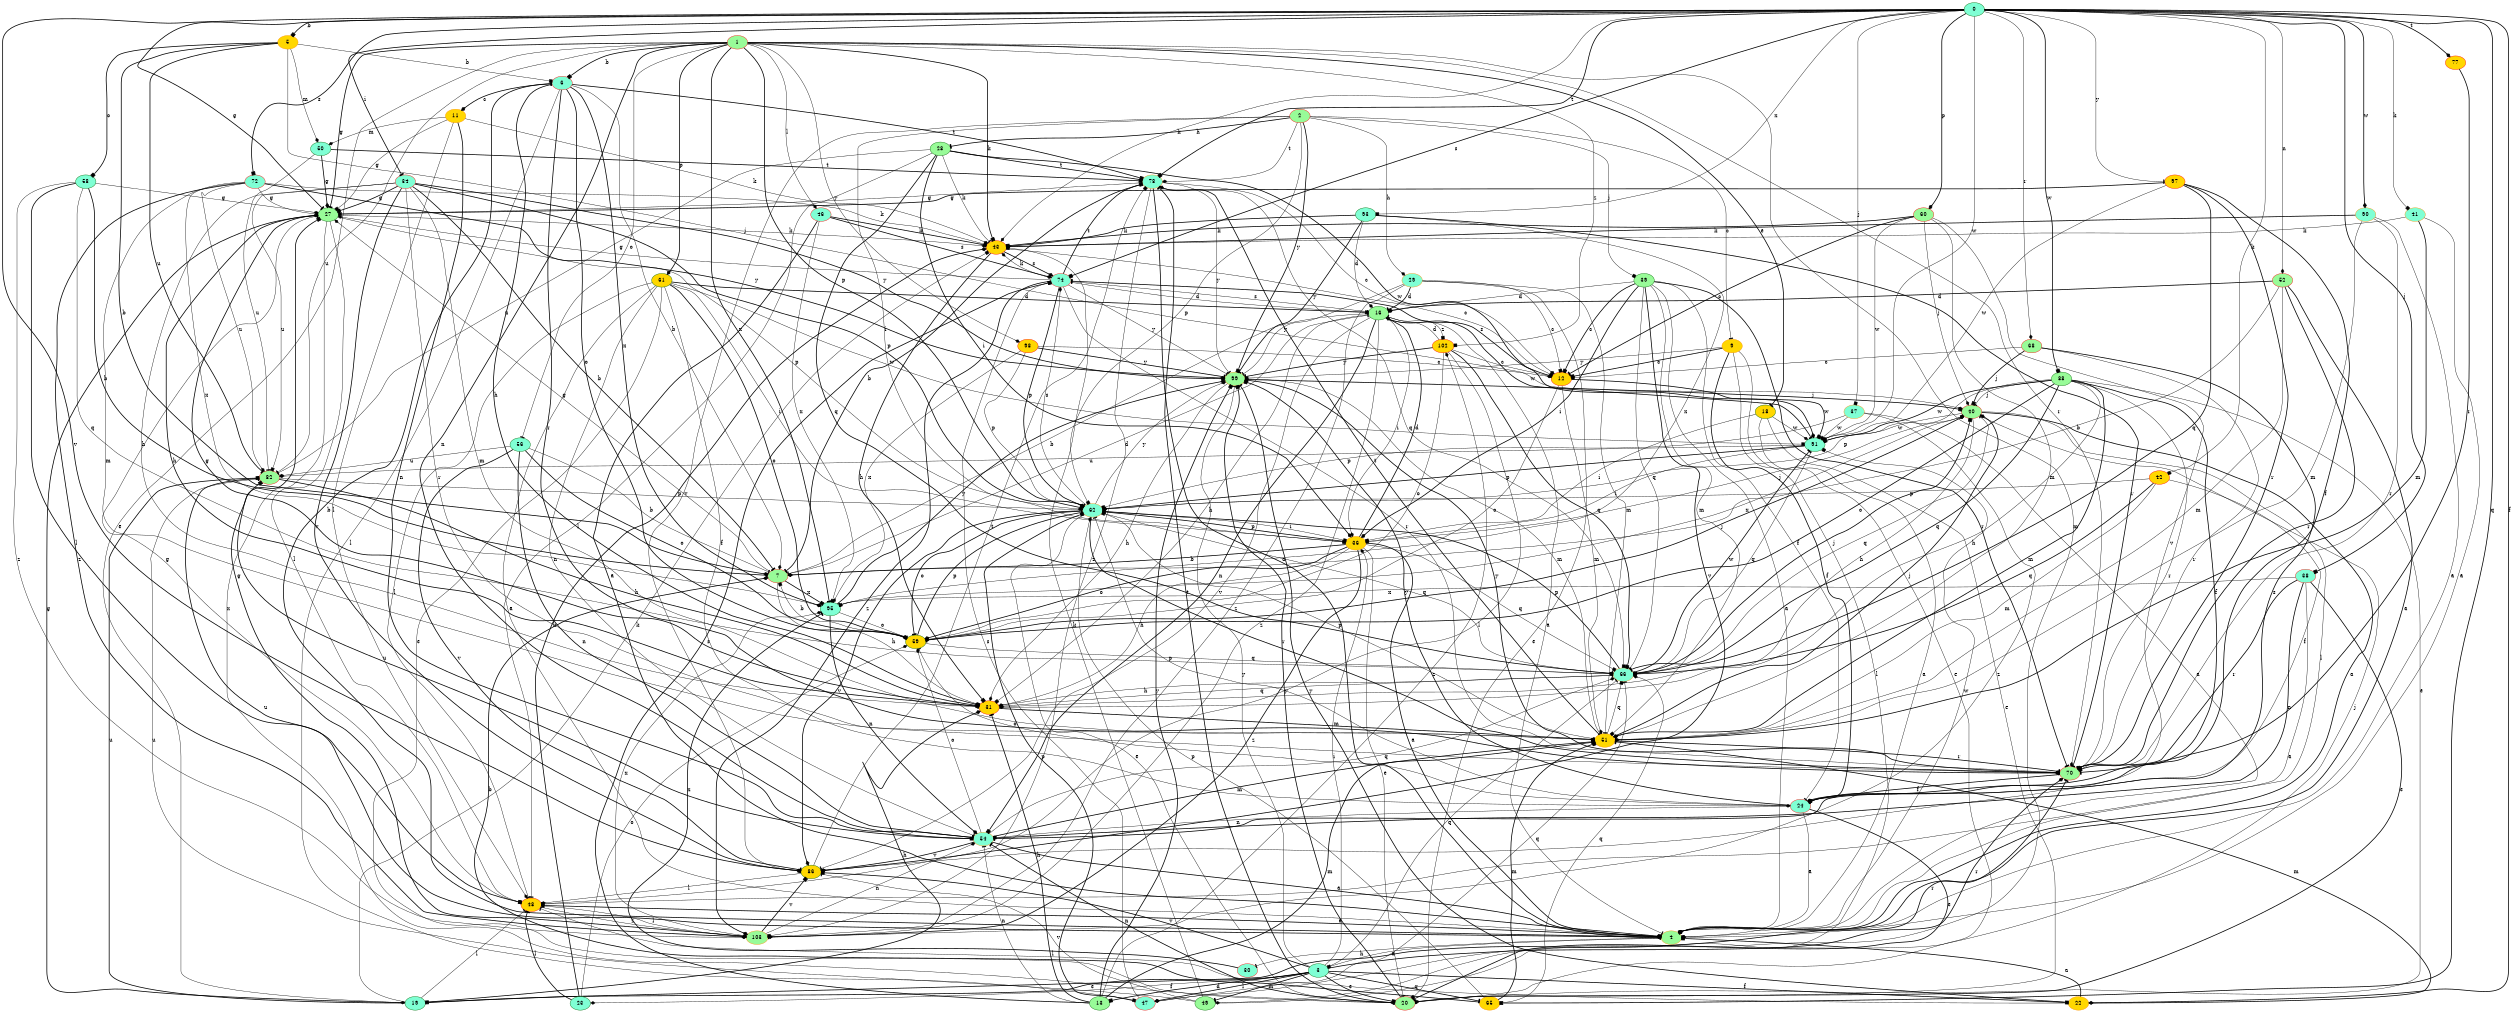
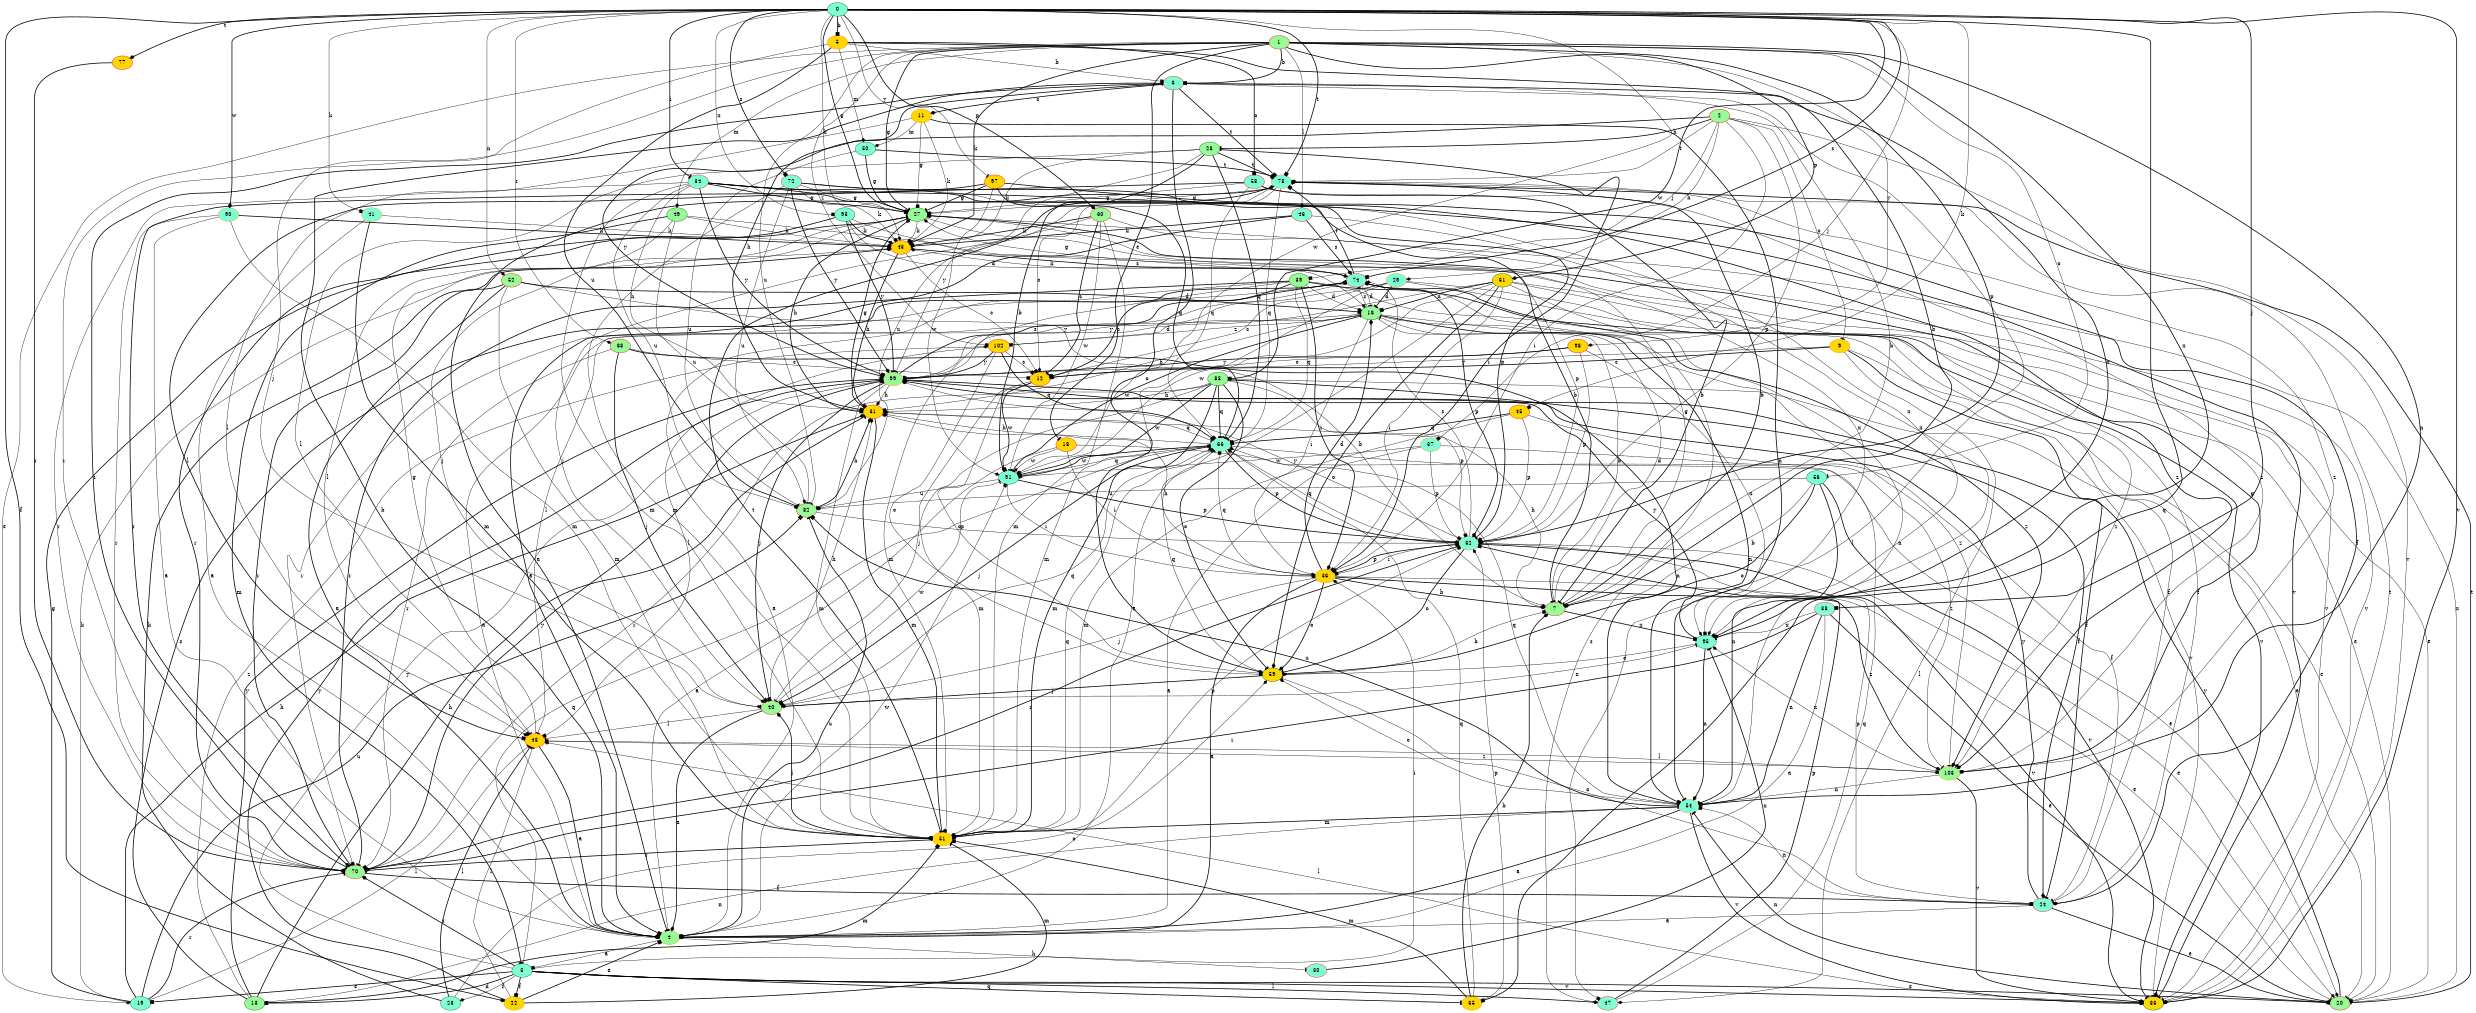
(86, 182) -> (1254, 182)
(1322, 295) -> (1154, 316)
(1400, 297) -> (1020, 313)
(1765, 412) -> (1066, 445)
(2159, 478) -> (1519, 412)
(979, 549) -> none
(2275, 593) -> (1678, 576)
(1286, 980) -> (240, 469)
